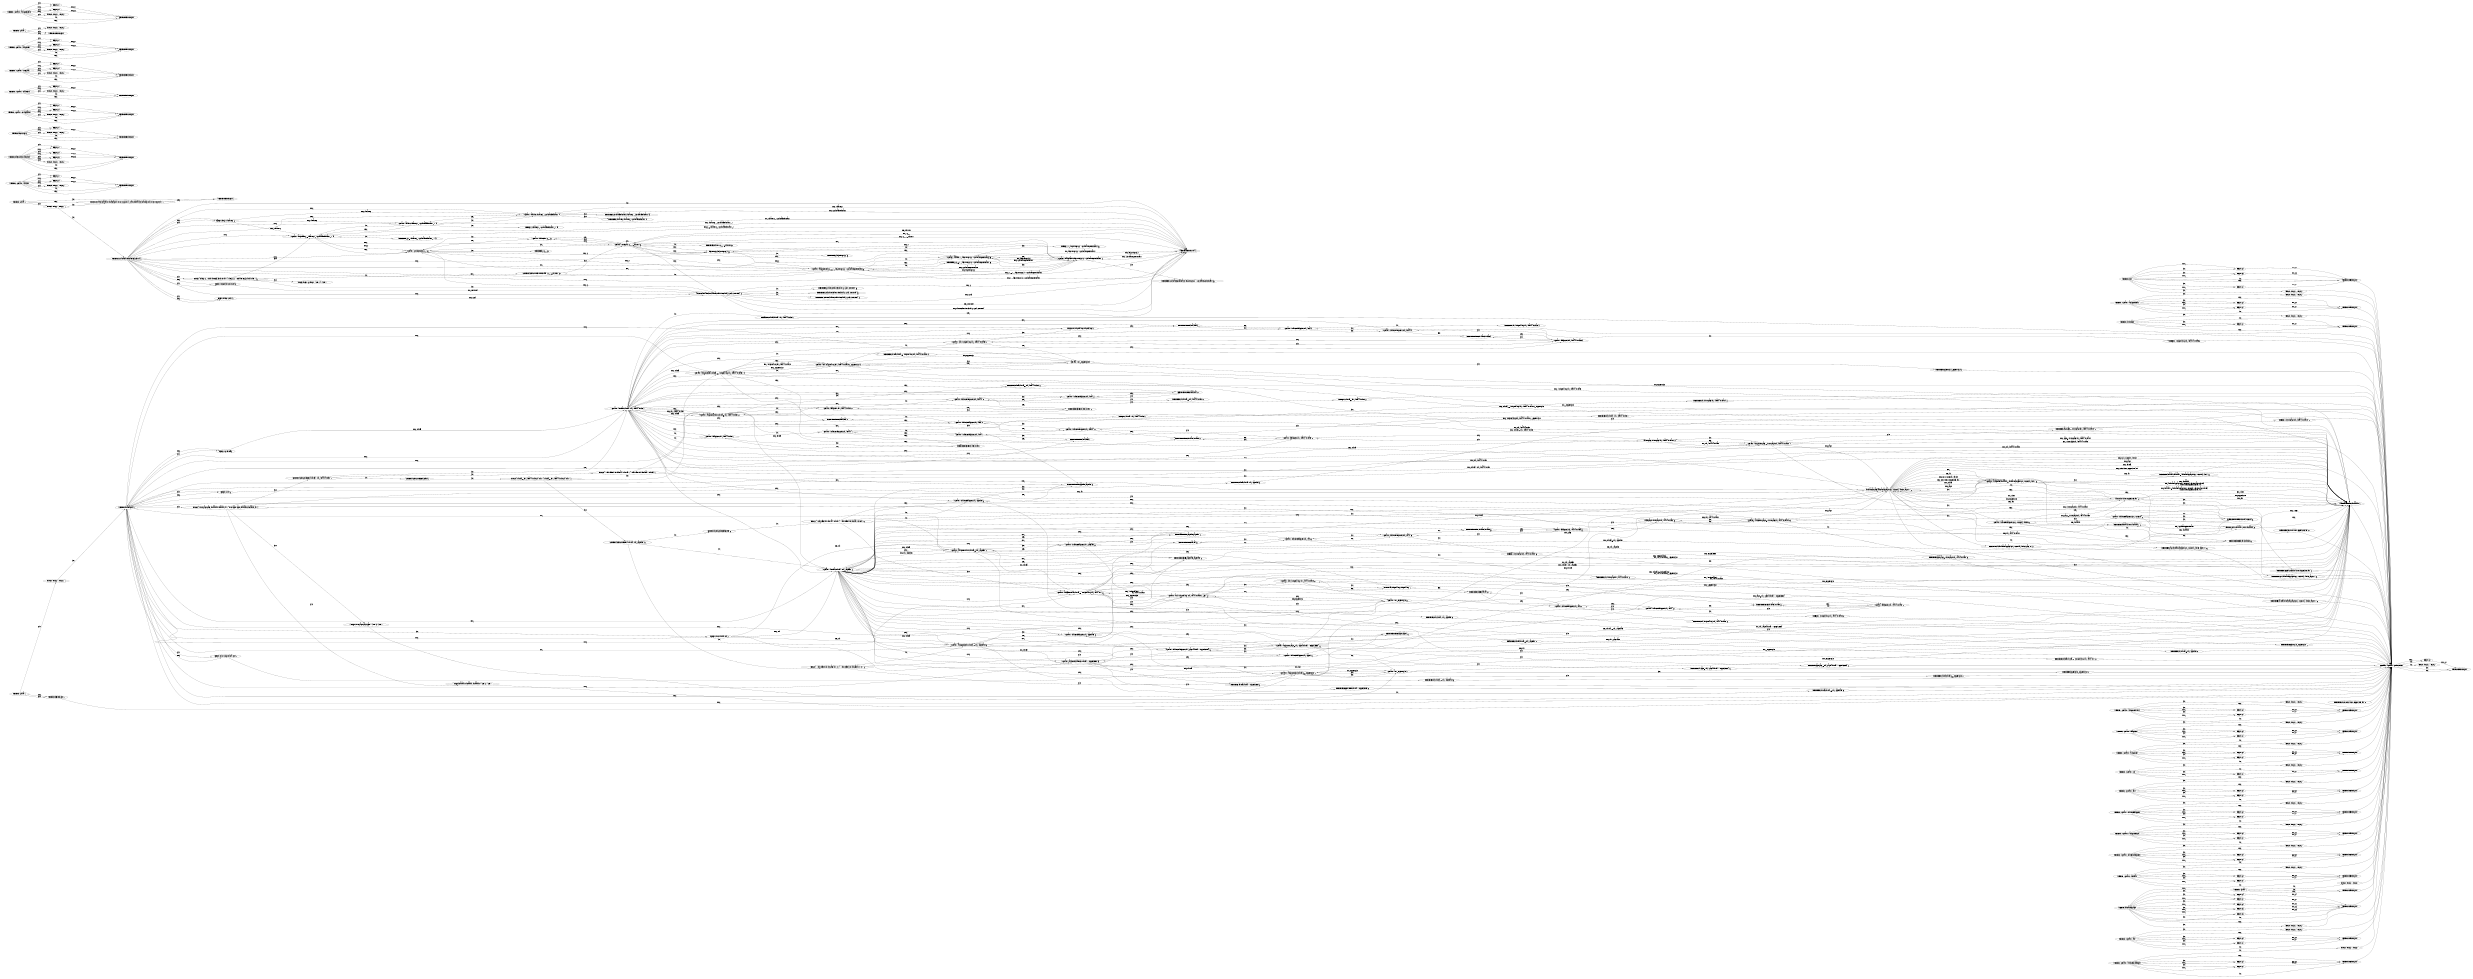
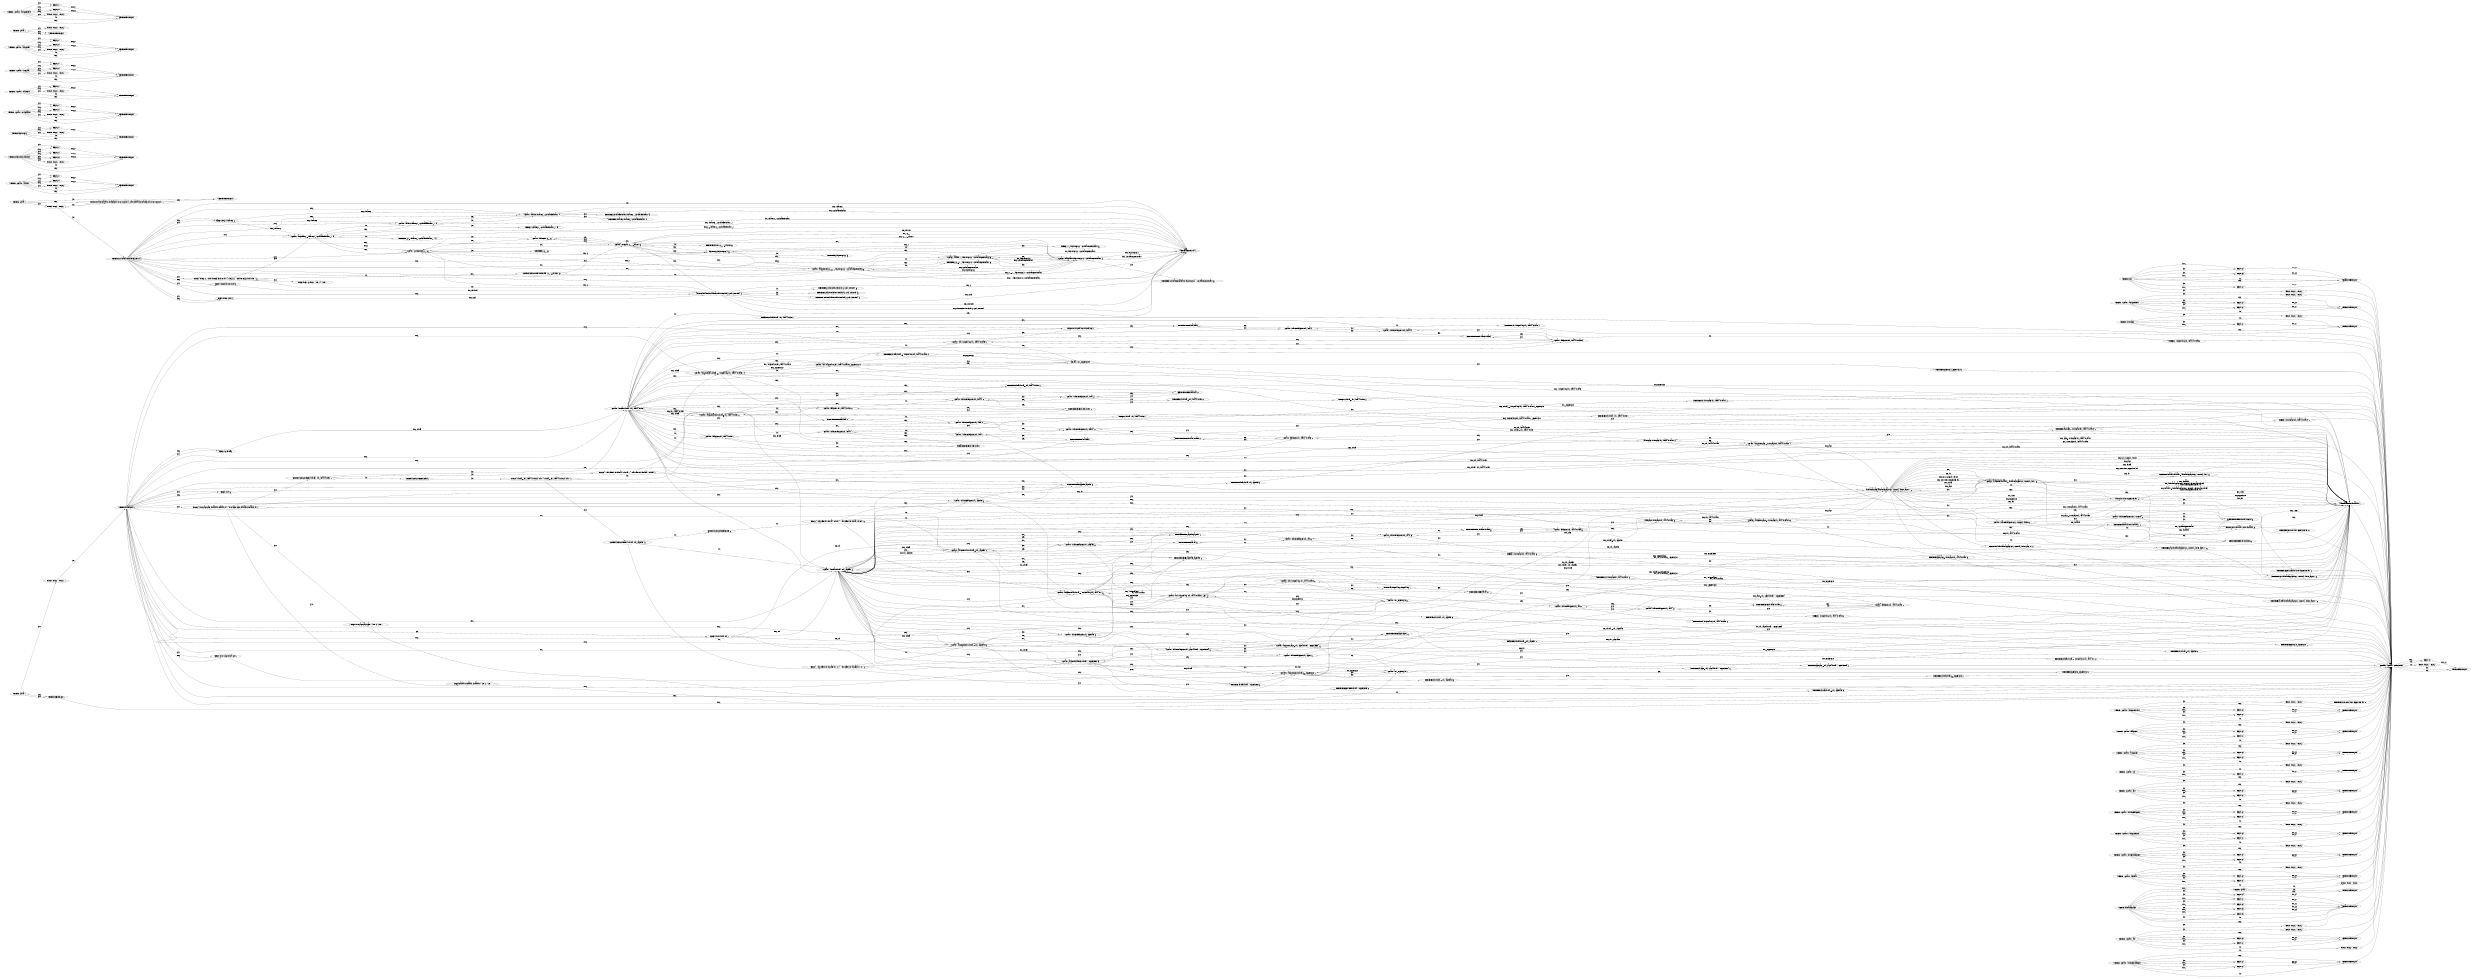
(1132, 669) -> (1132, 669)
